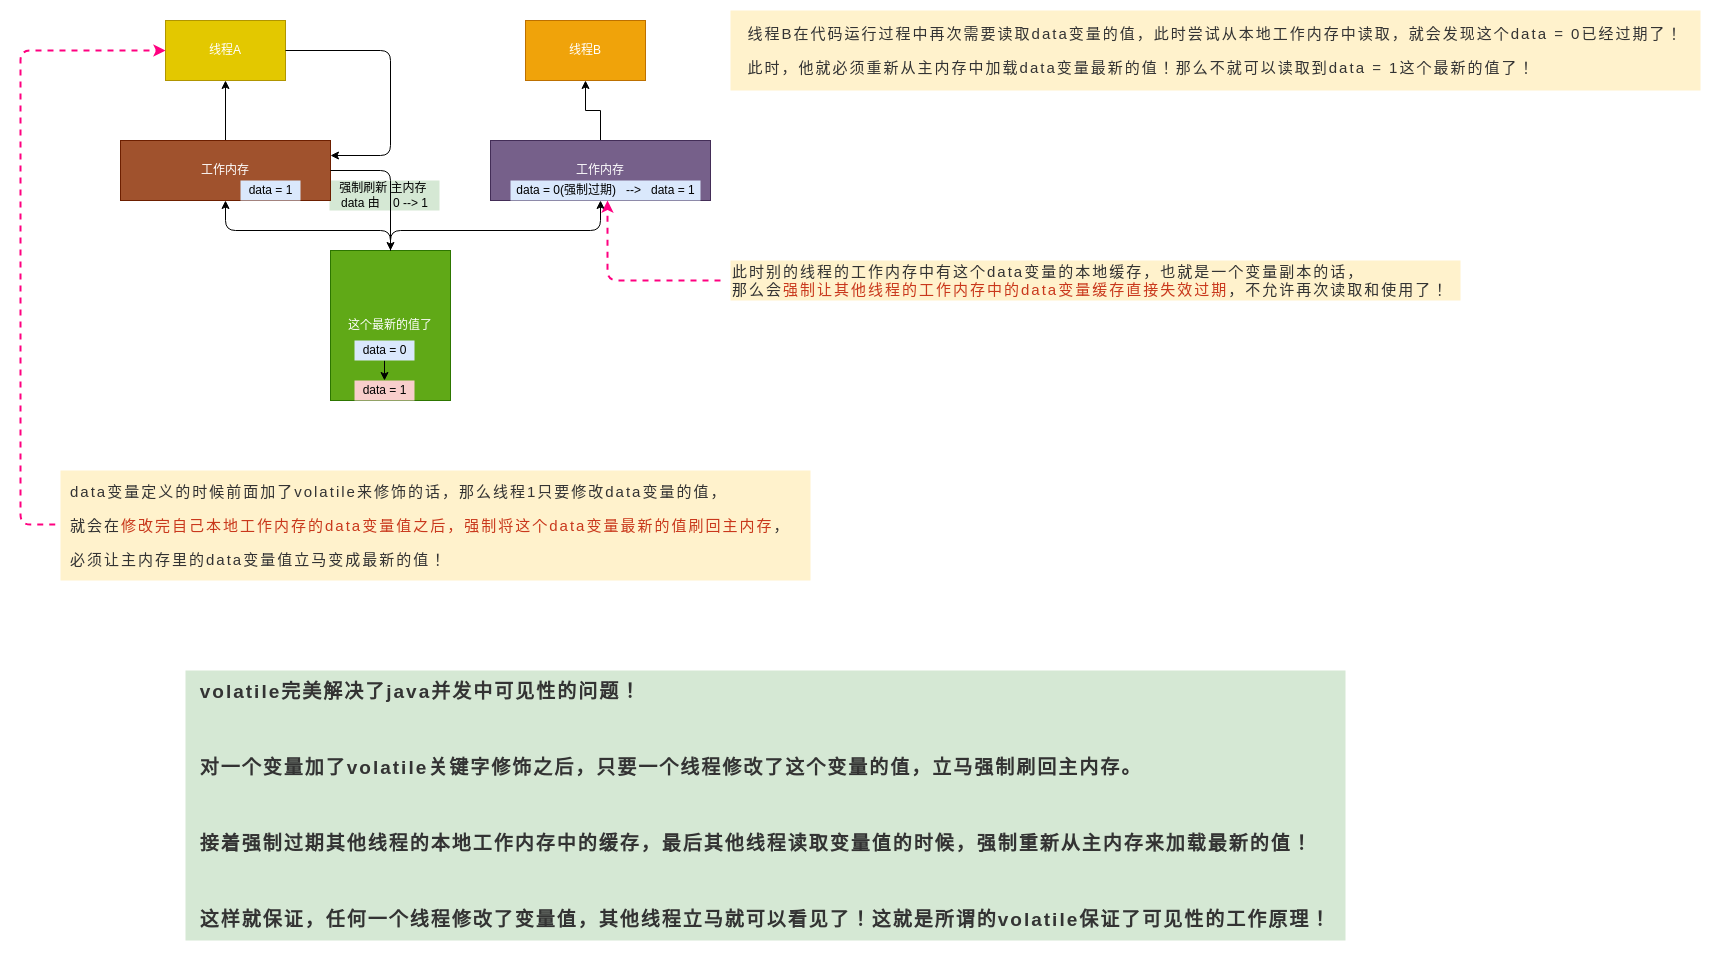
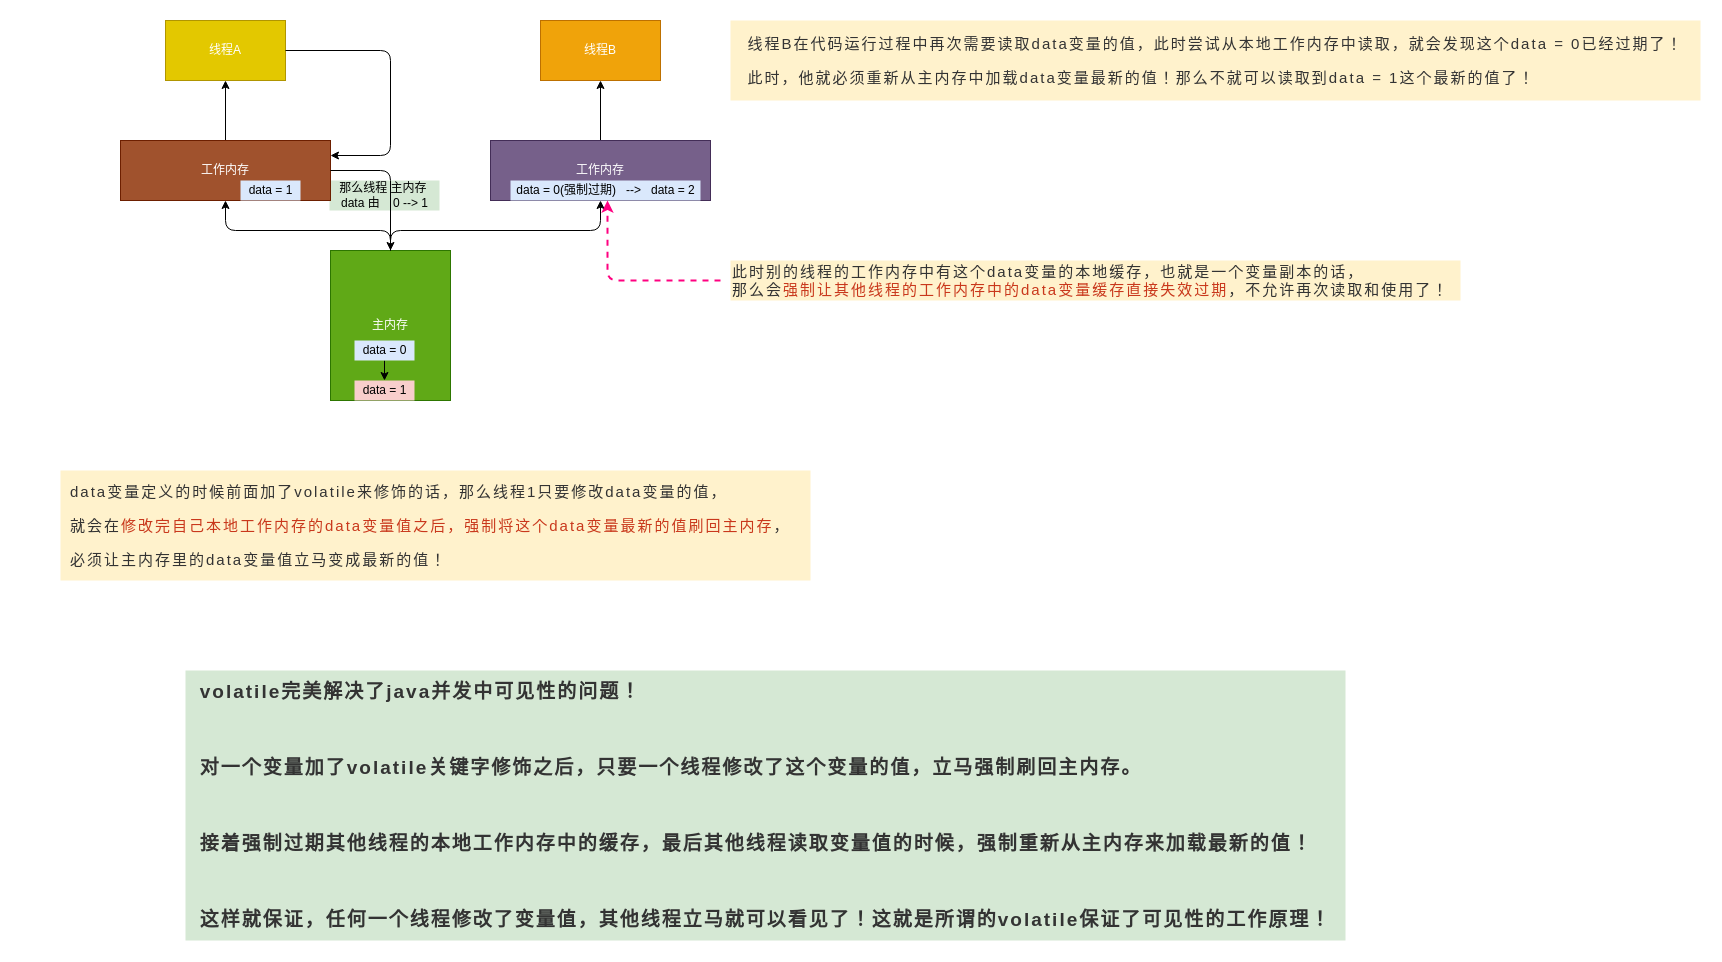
(586, 51) -> (601, 51)
(1216, 51) -> (1216, 61)
(606, 191) -> (606, 191)
(385, 196) -> (385, 196)
(21, 237) -> none
(391, 326) -> (391, 326)
